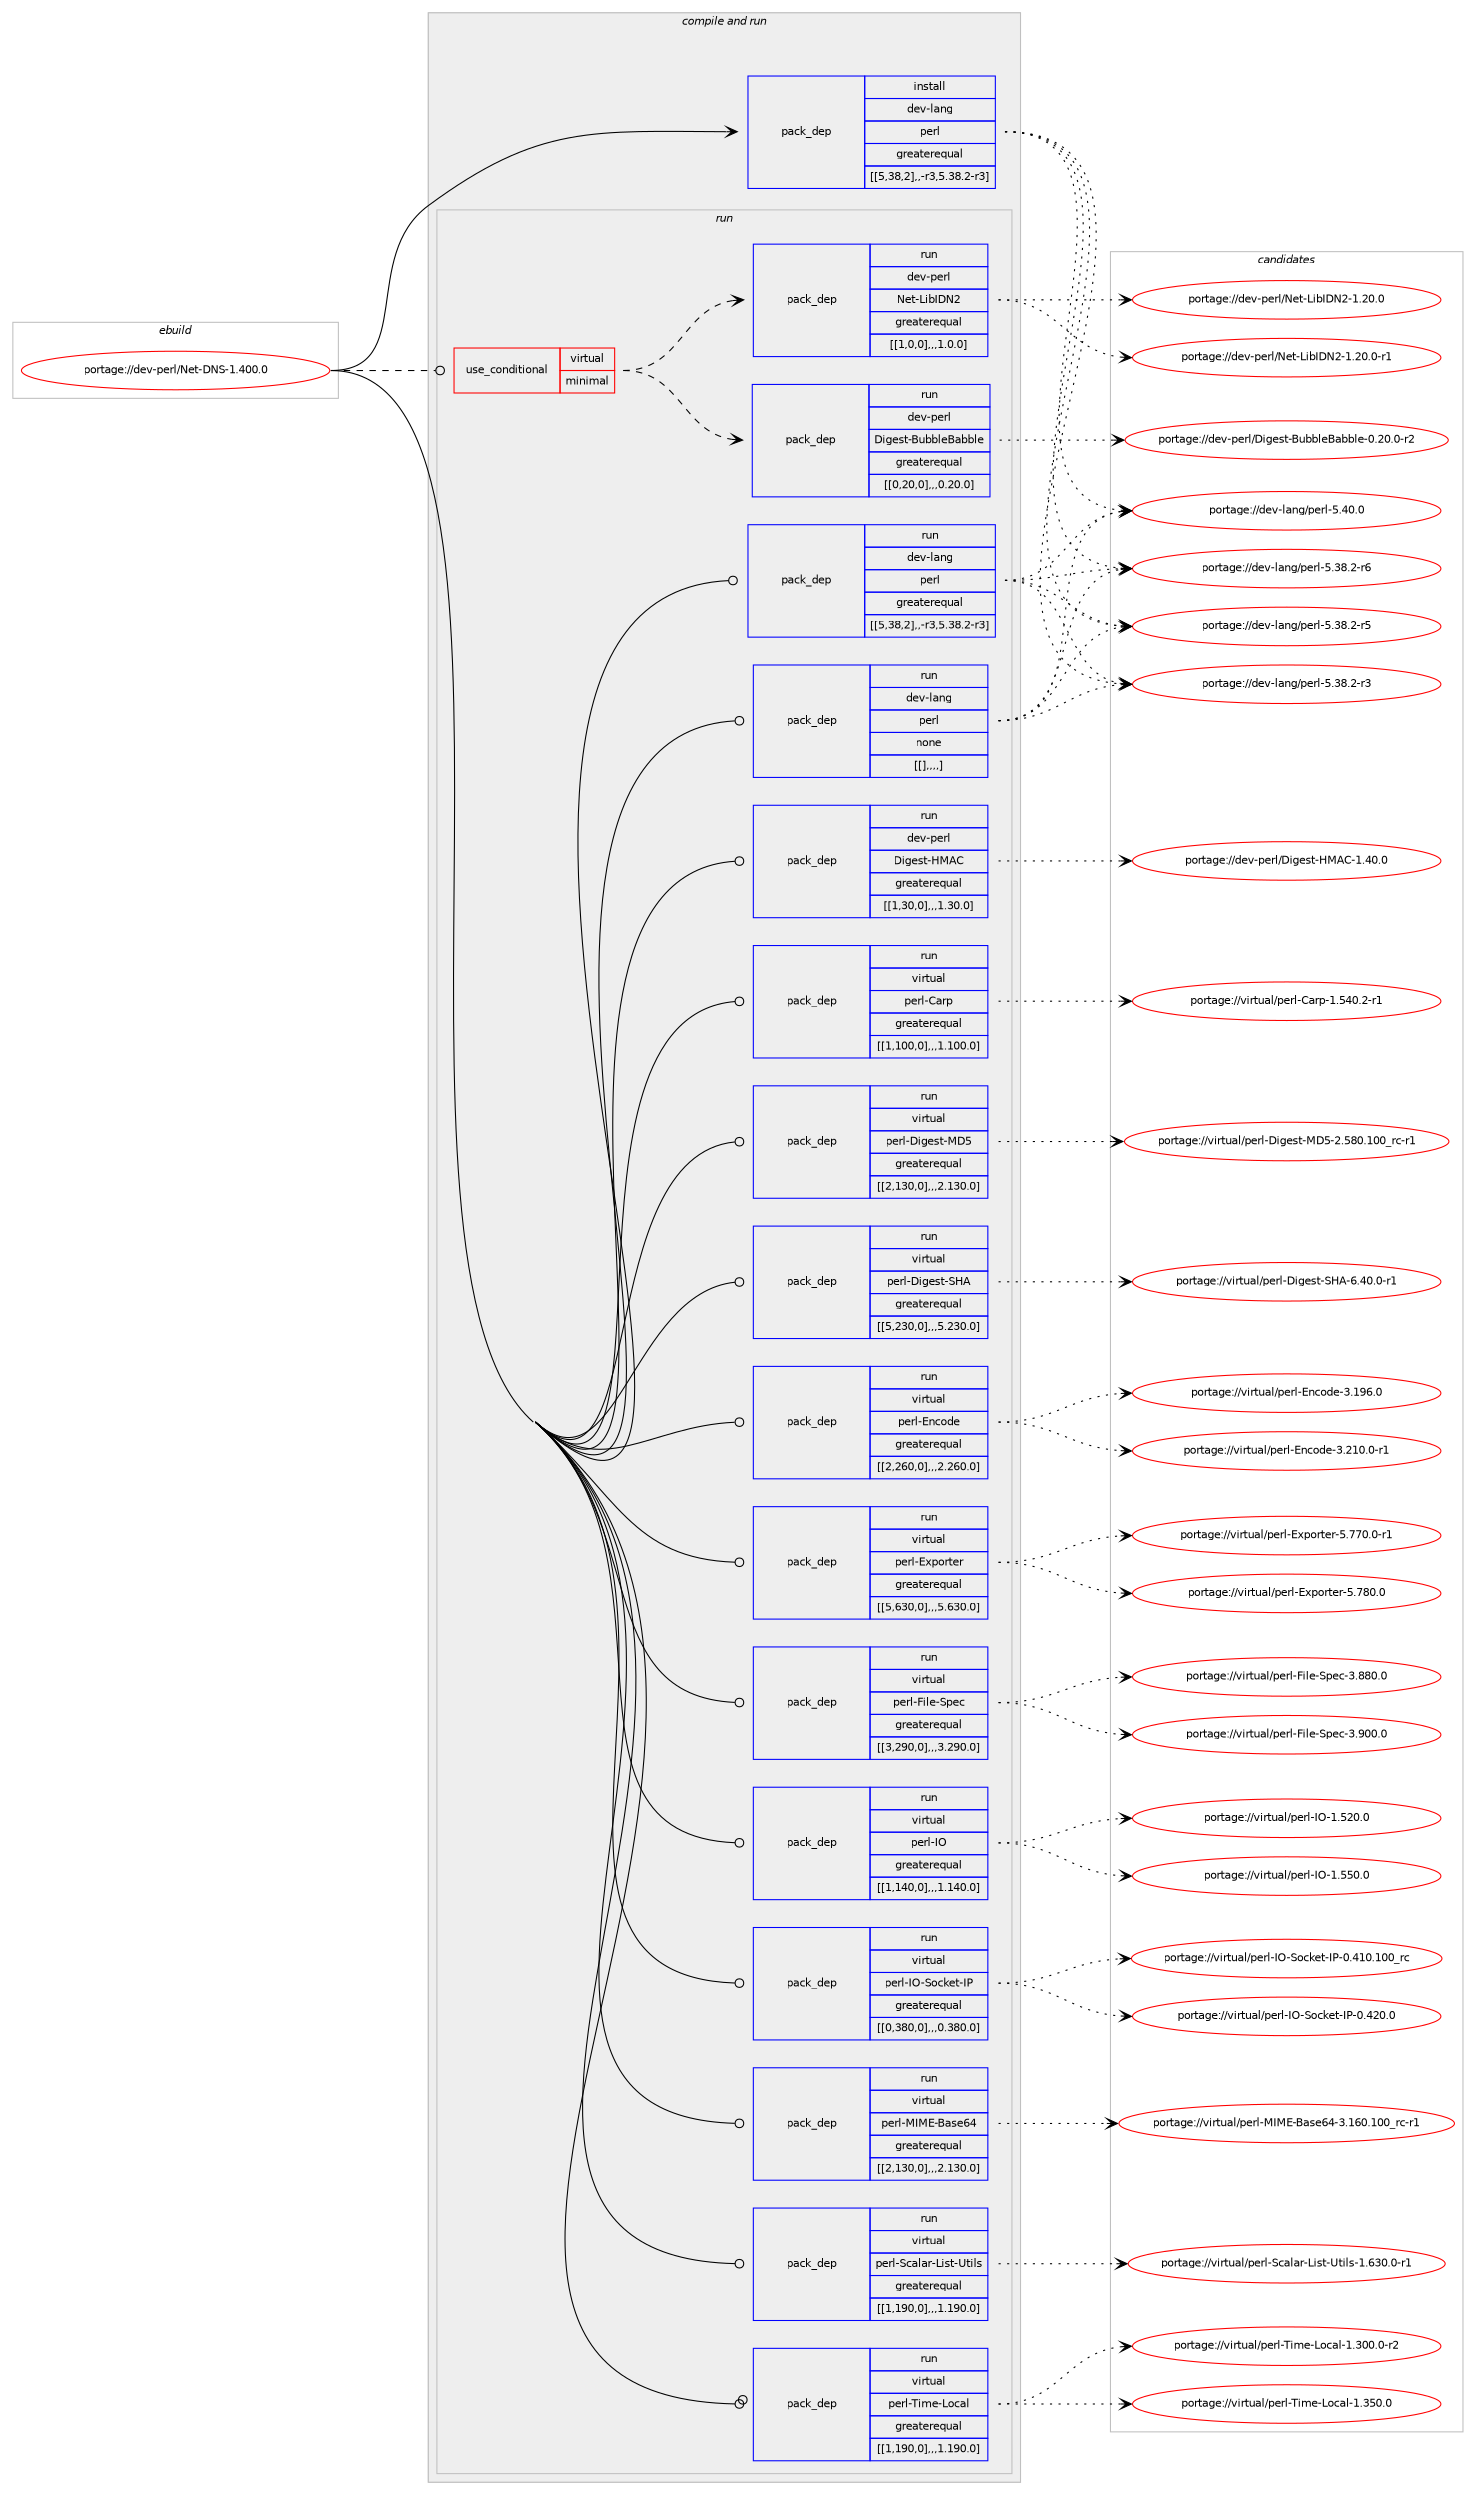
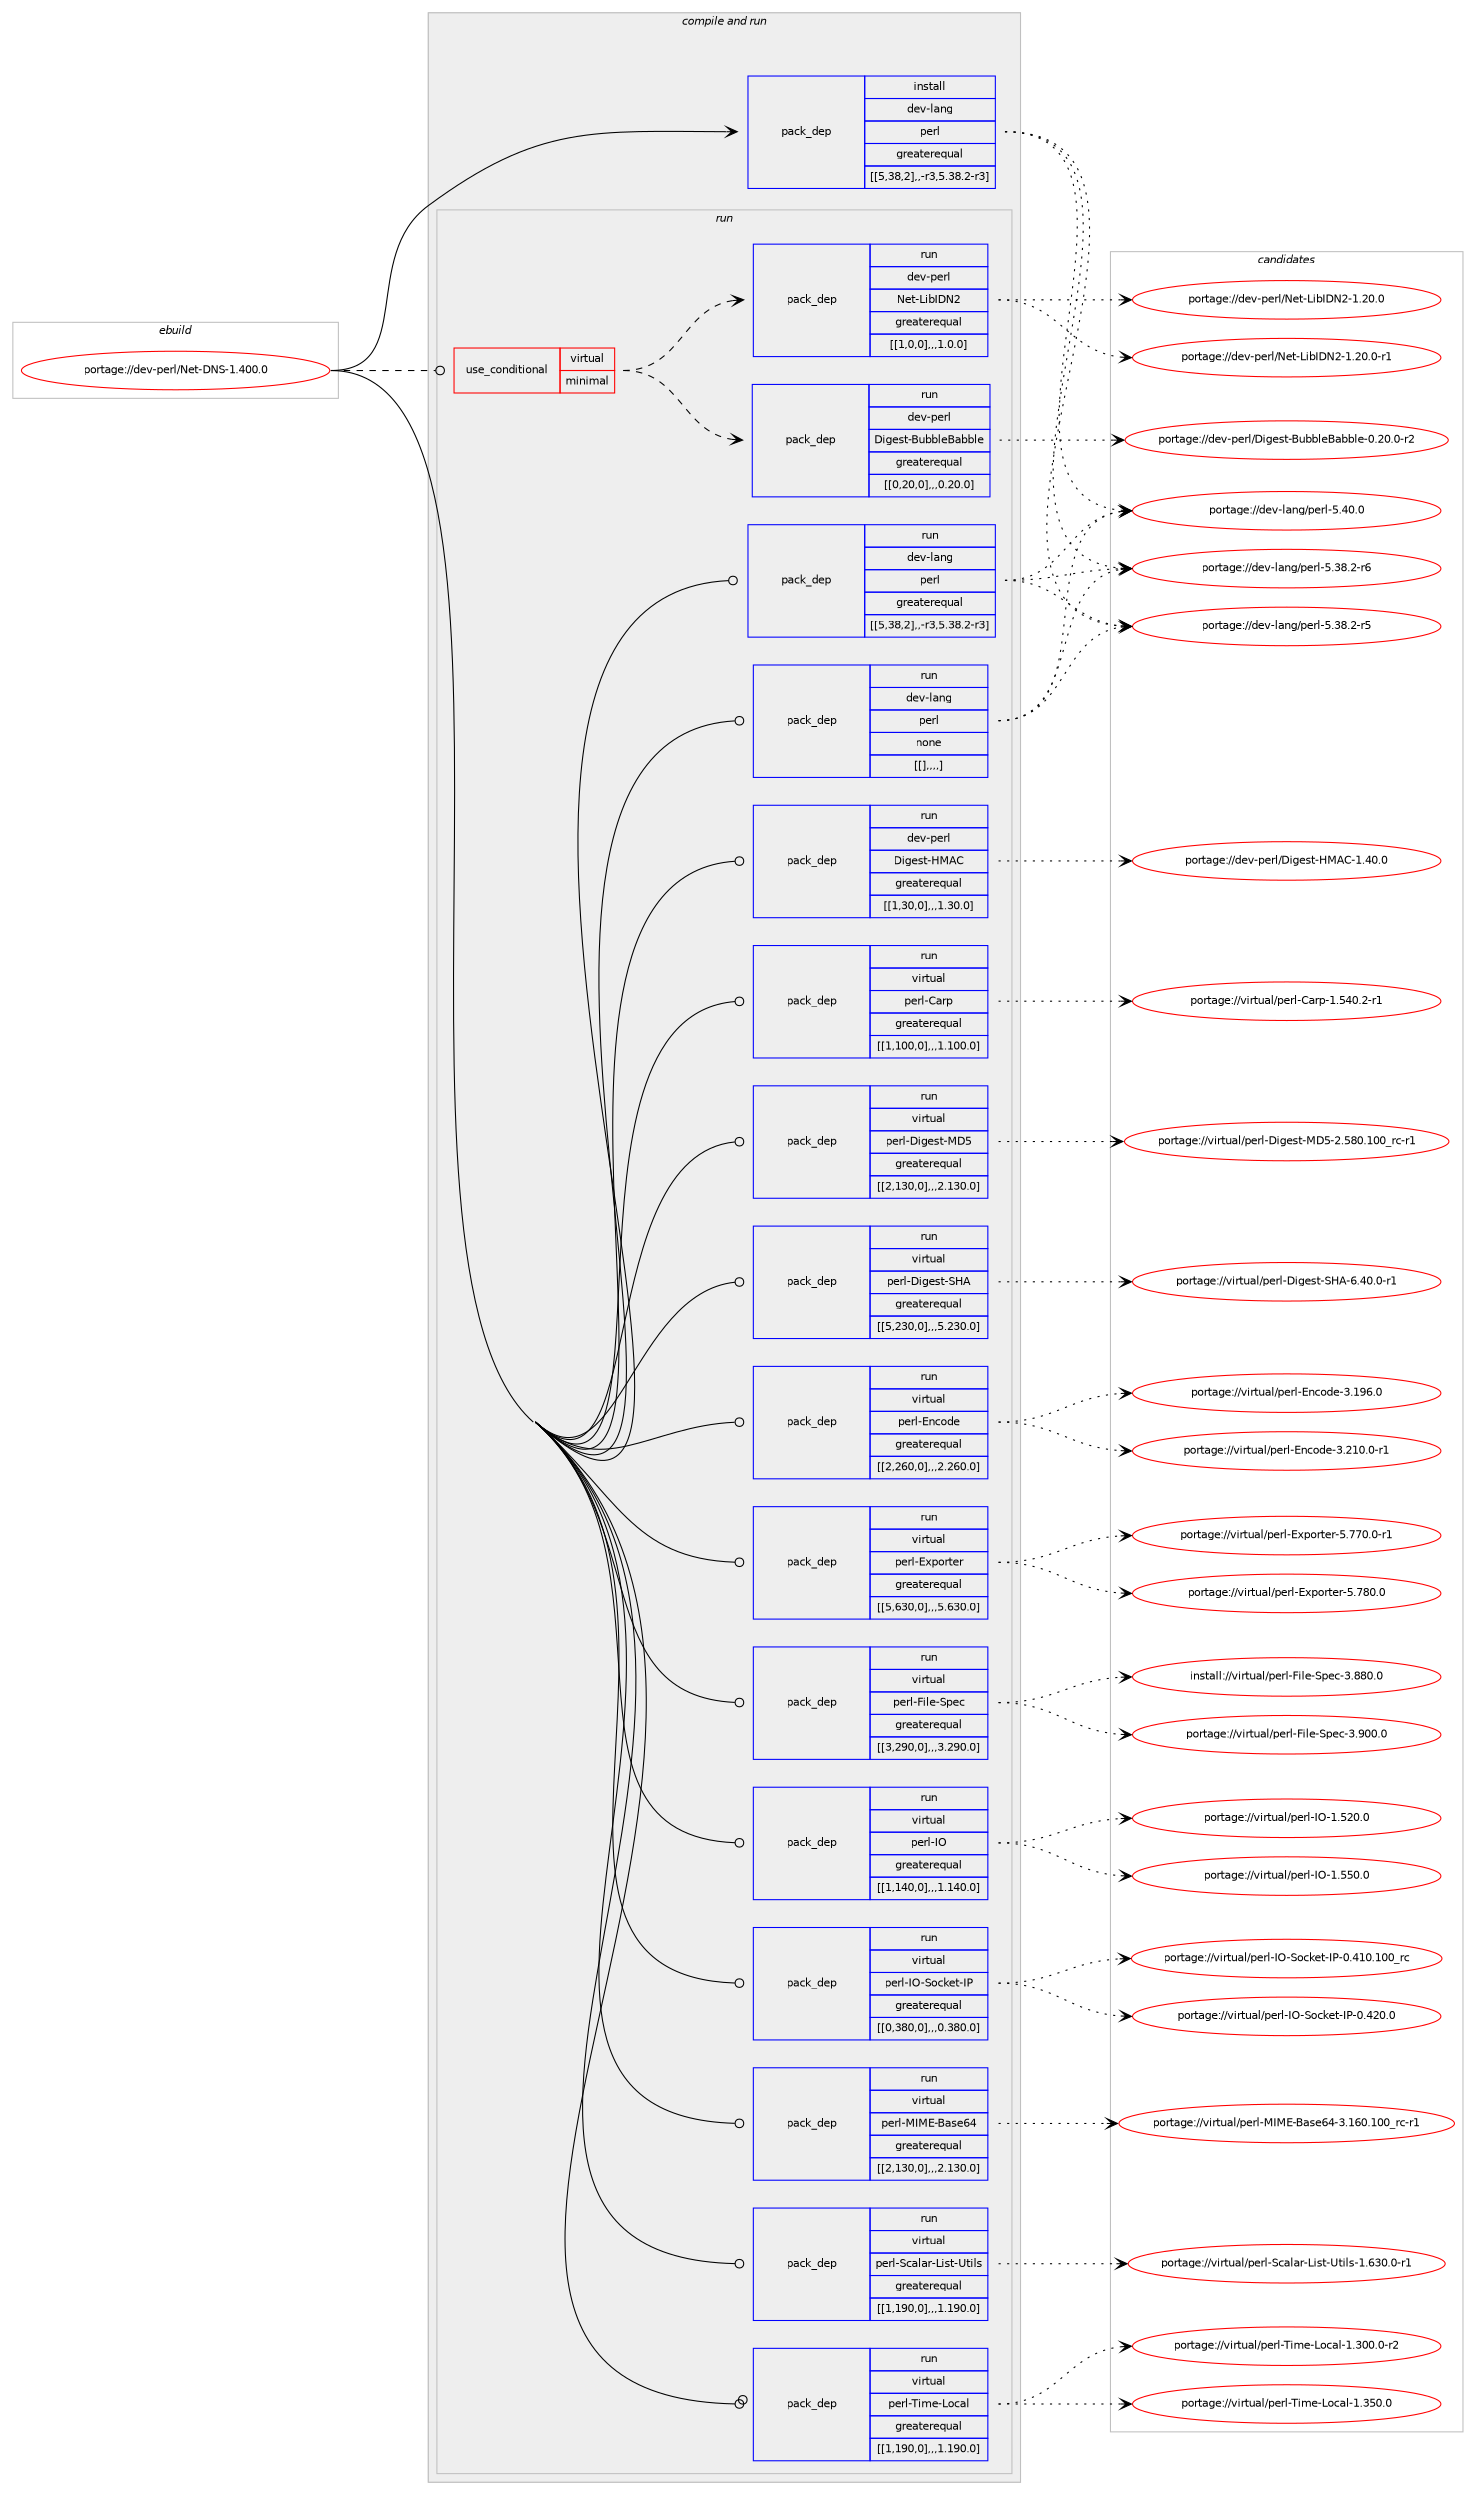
(1287, 684) -> none
(1287, 1677) -> (1287, 1677)
